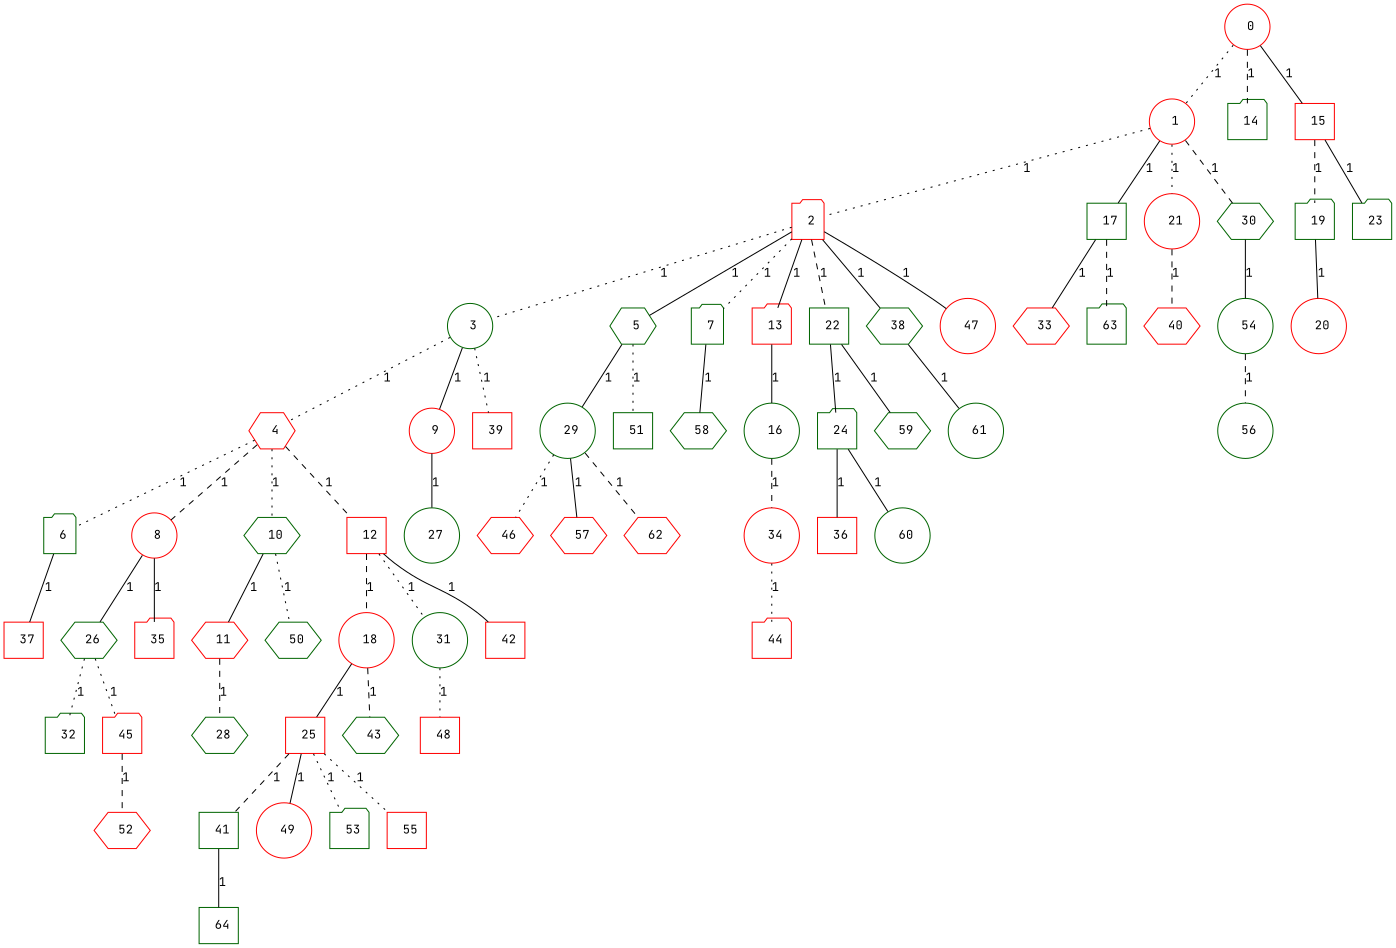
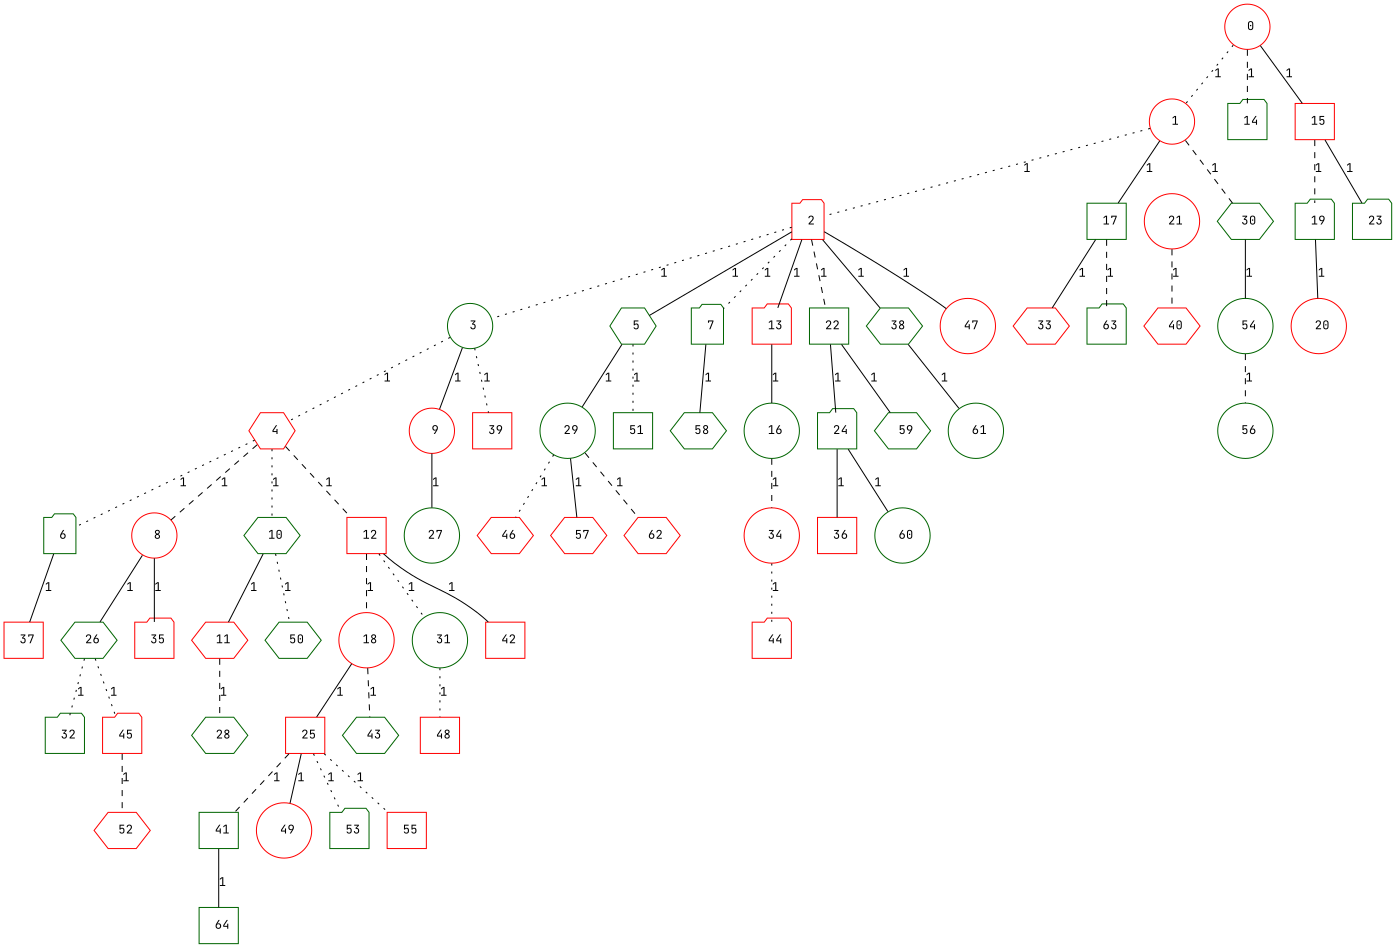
(1172, 169) -> none
